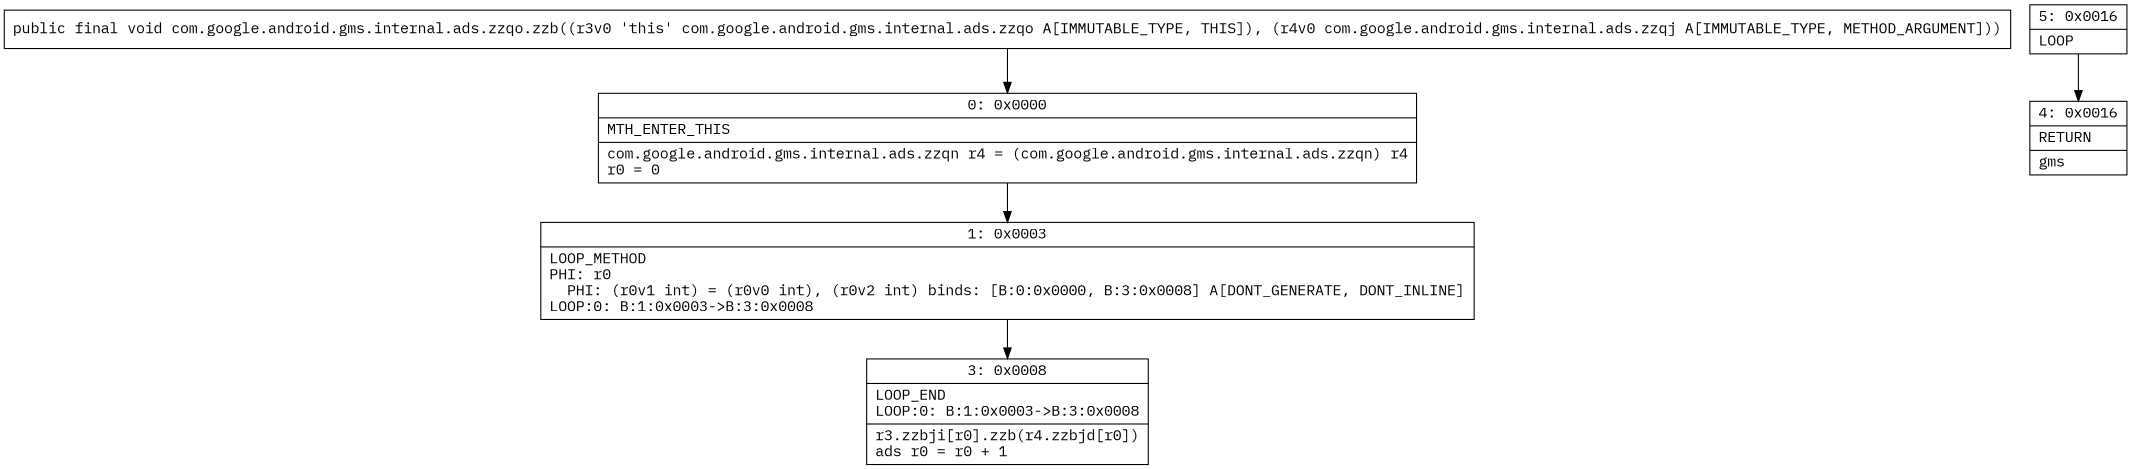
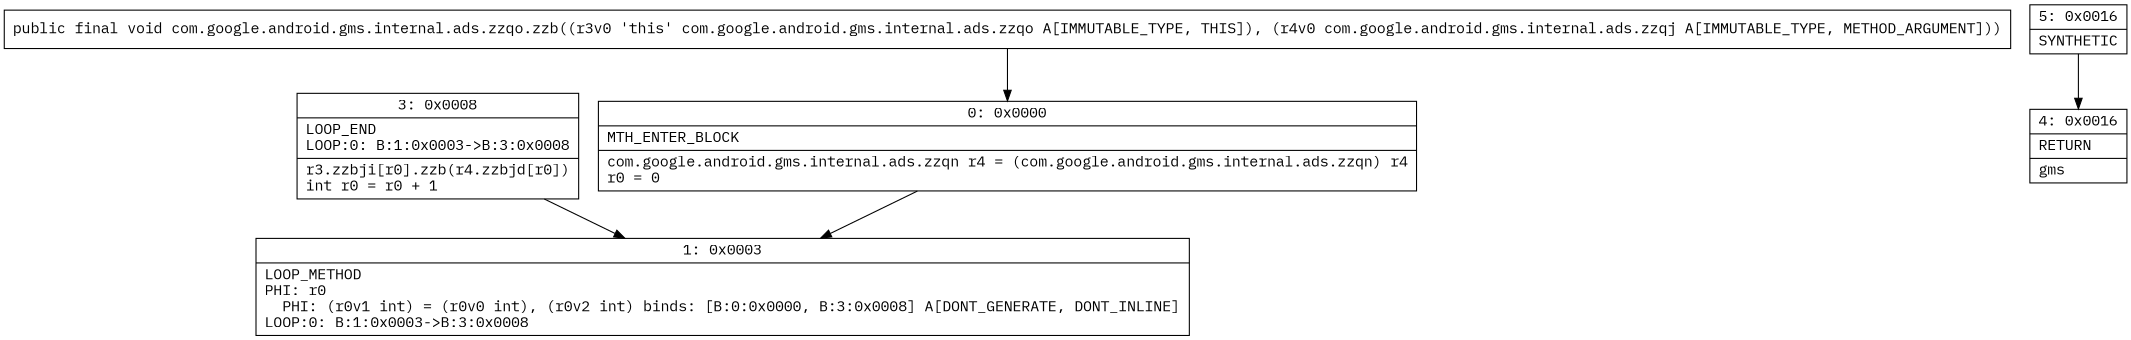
(2057, 41) -> (2078, 41)
(669, 130) -> (673, 138)
(1007, 334) -> (580, 216)
(941, 452) -> (372, 186)
